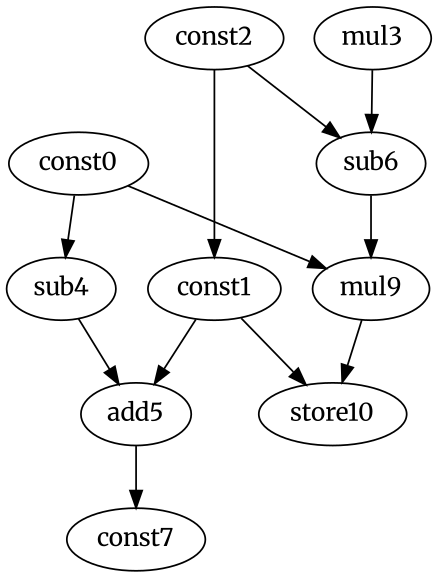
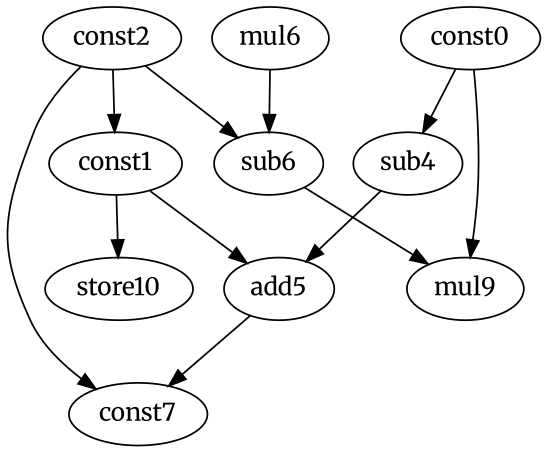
(373, 38) -> (270, 38)
none -> (8, 225)
(355, 343) -> none
